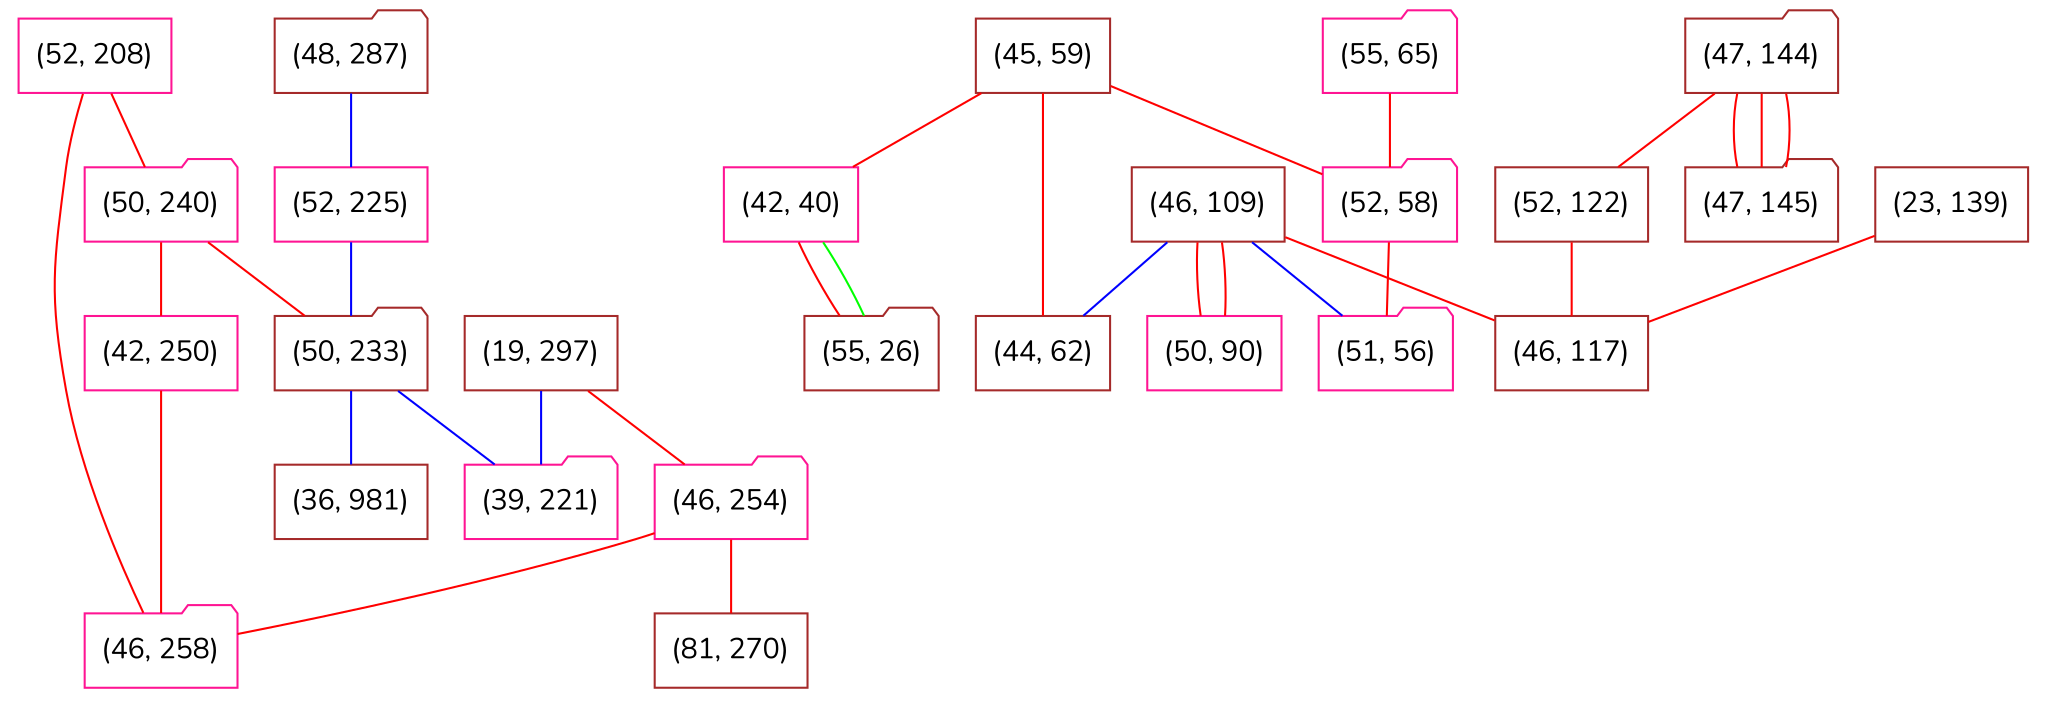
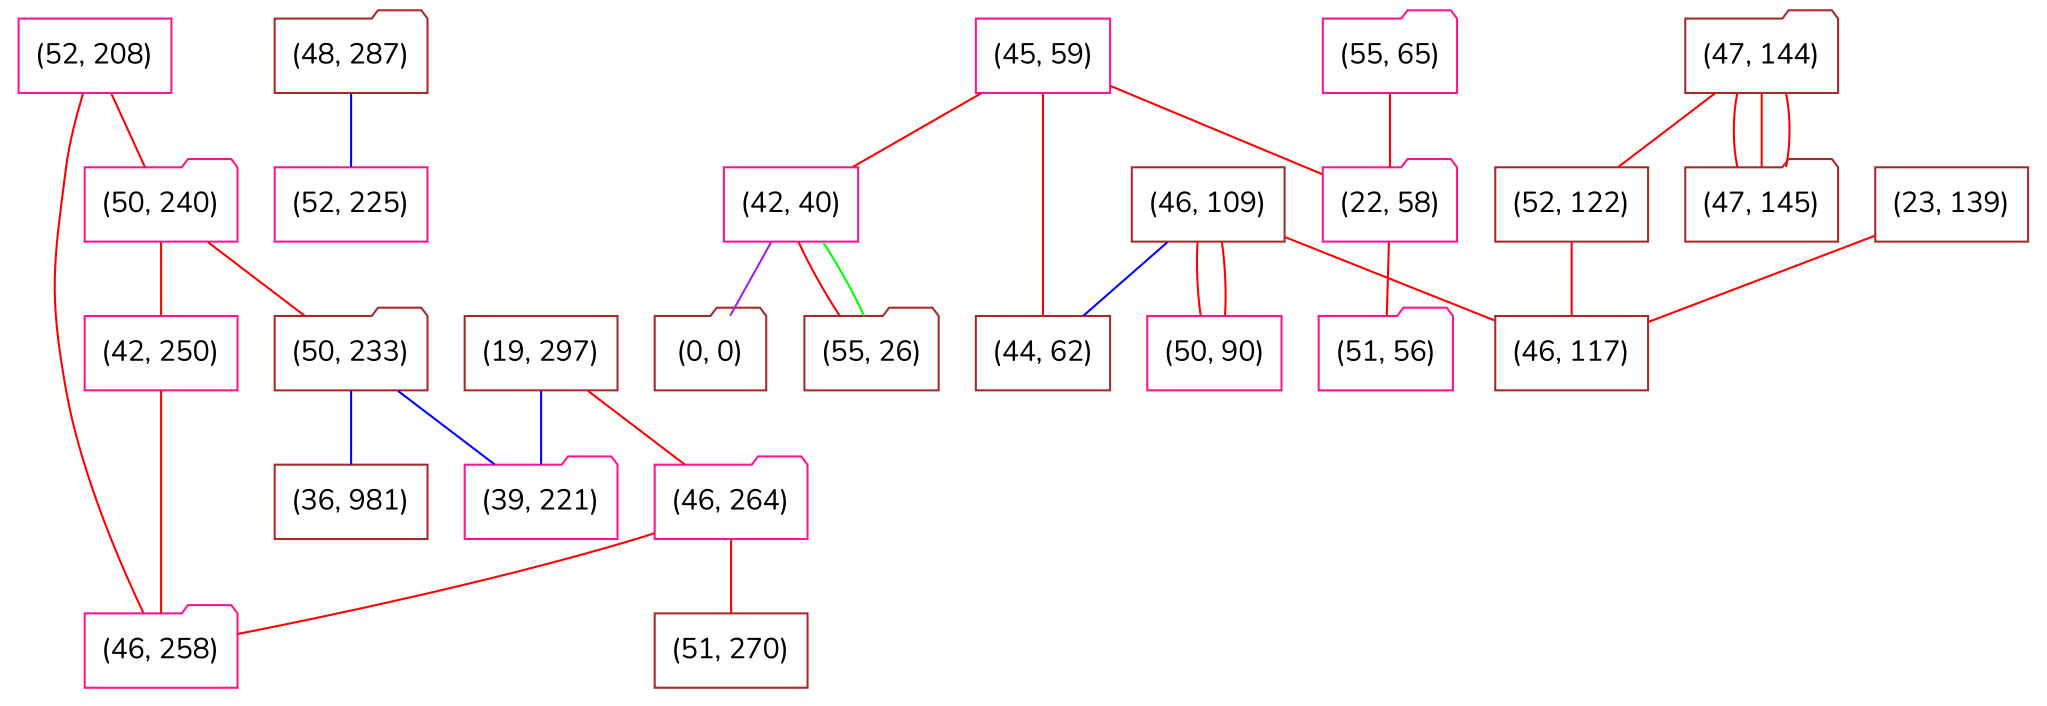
(1043, 56) -> (1043, 56)
(1390, 204) -> (1390, 204)
(351, 279) -> none
(1297, 279) -> none
none -> (710, 353)
(731, 502) -> (731, 502)
(731, 651) -> (731, 651)
